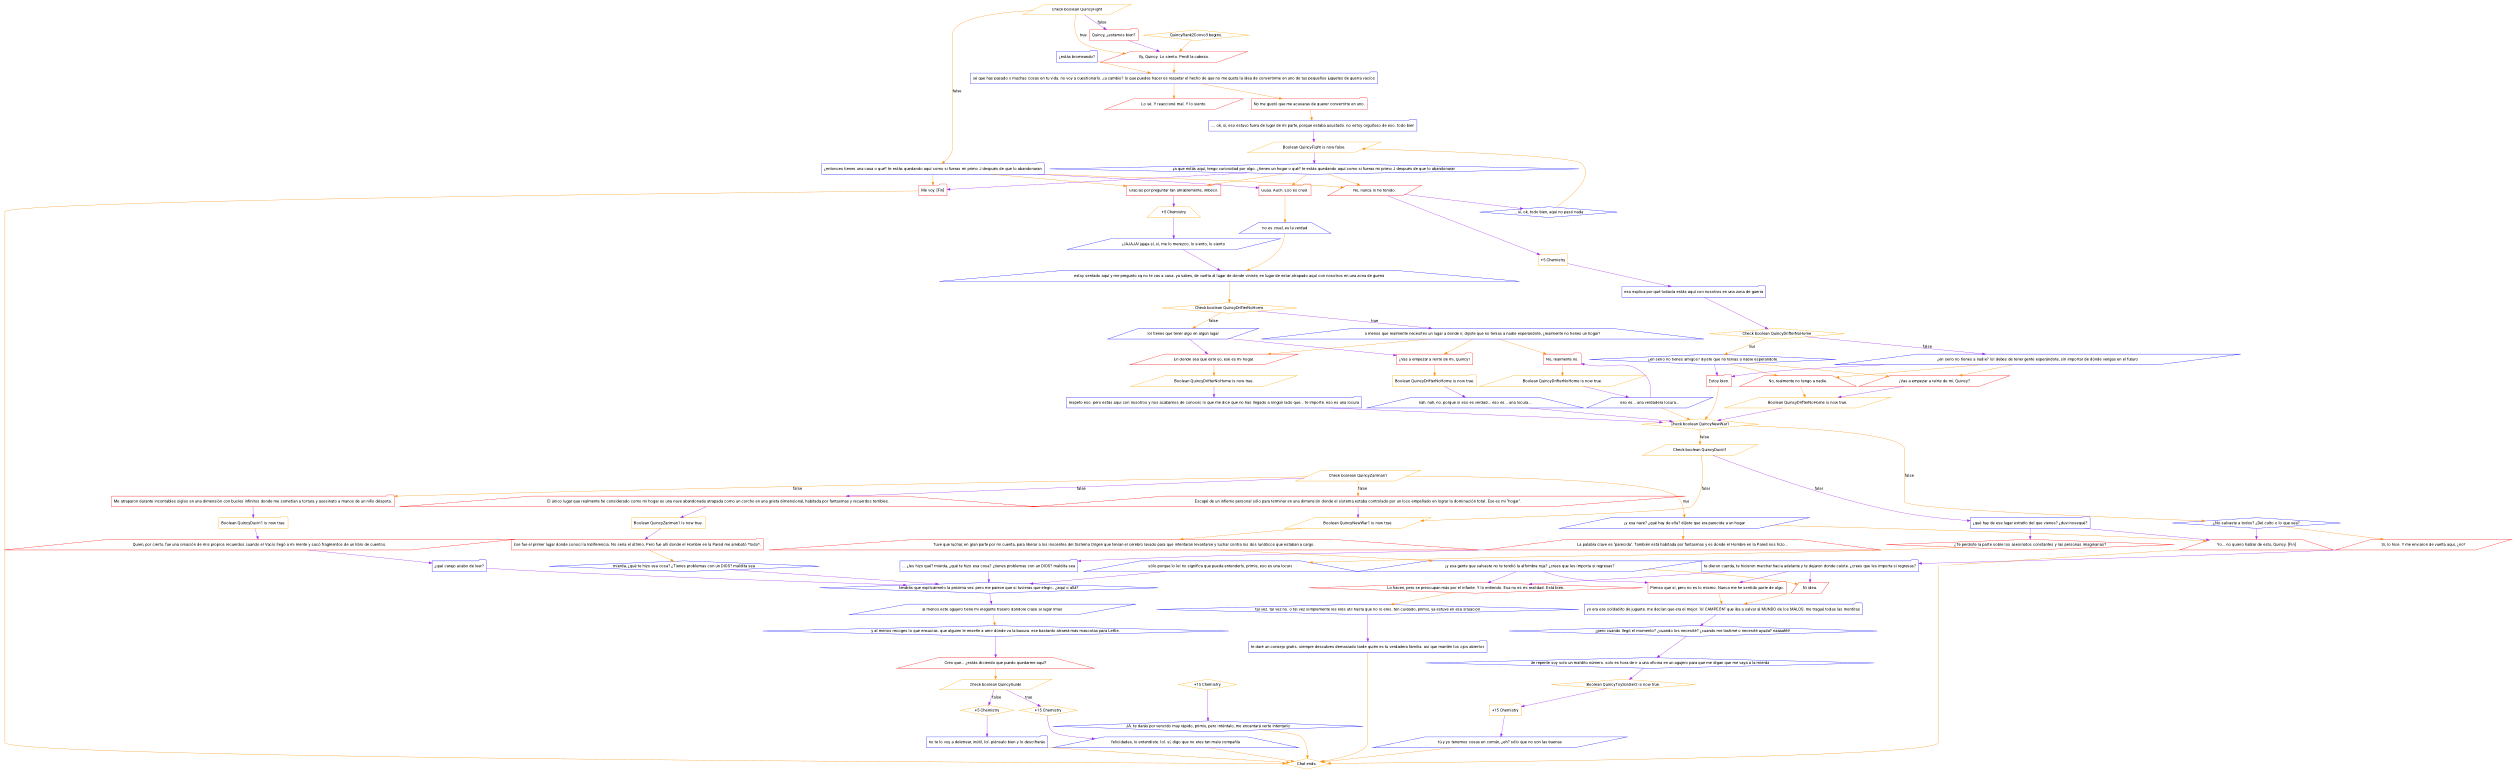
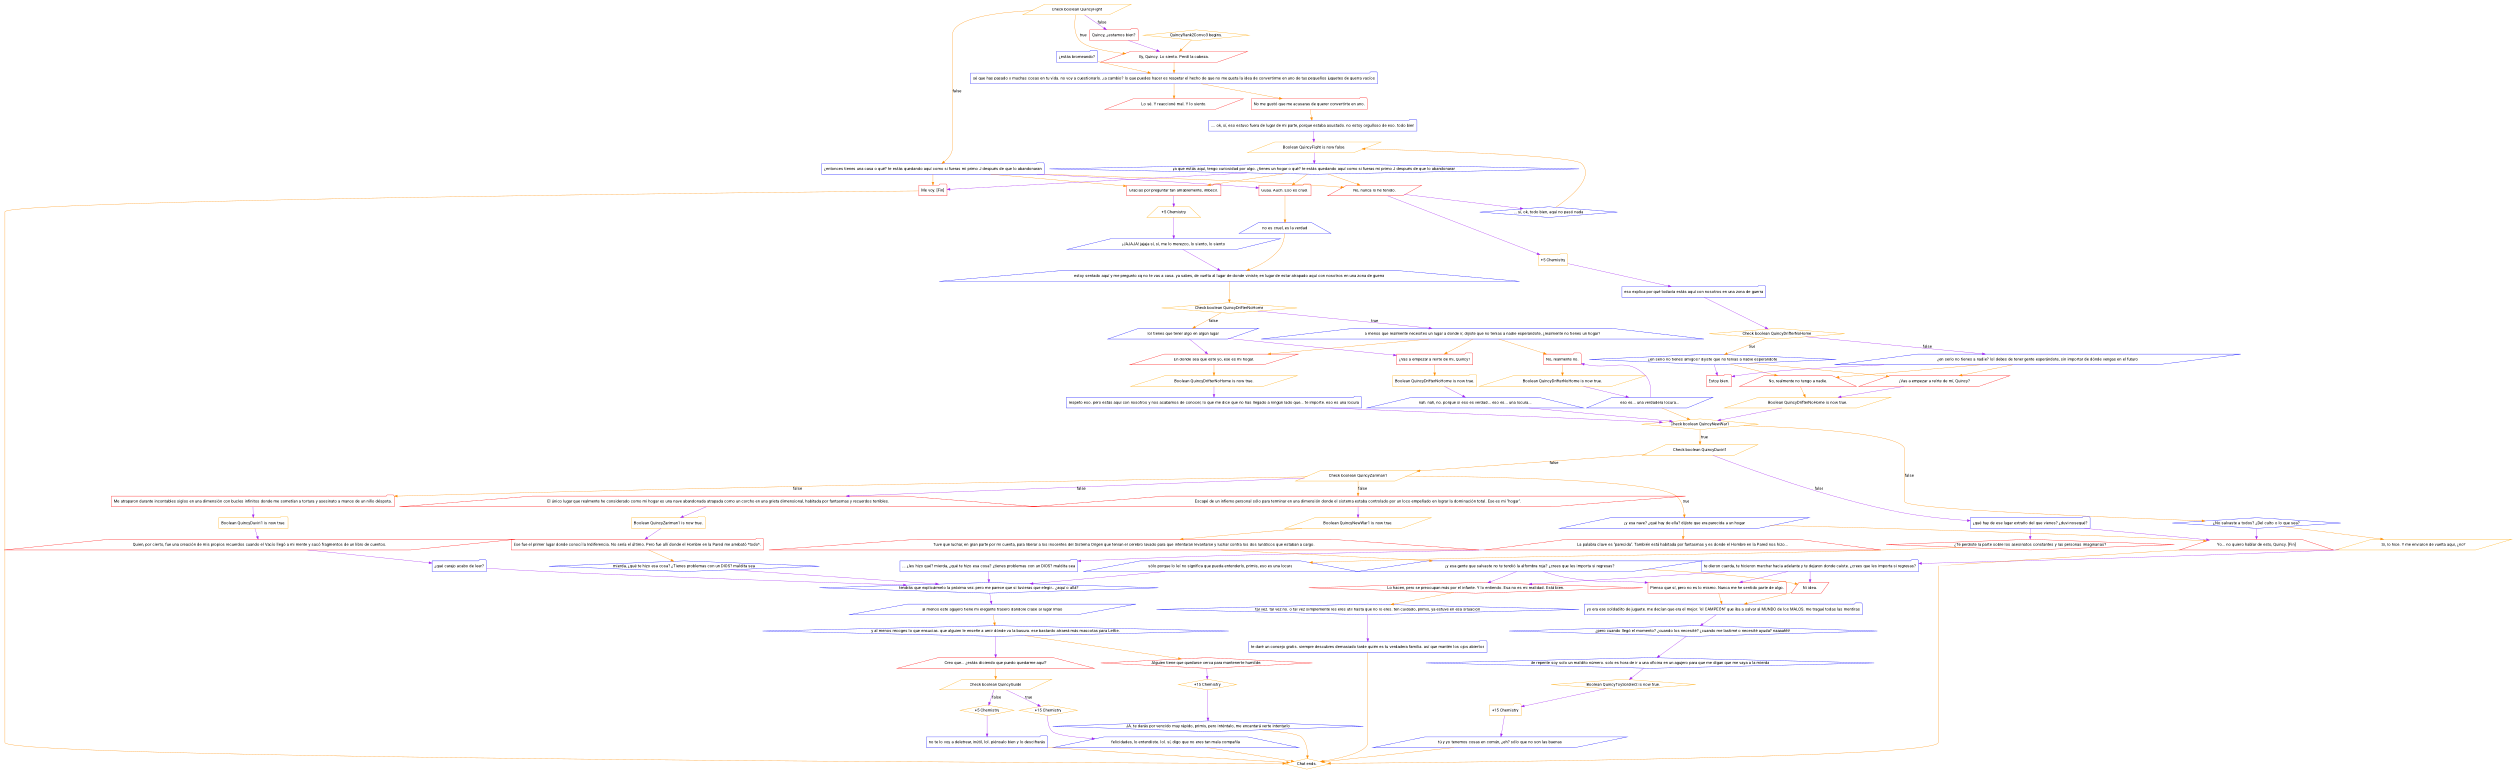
(1715, 403) -> none
(1705, 437) -> (1705, 437)
(1585, 514) -> (1533, 463)
(2424, 545) -> (2424, 545)
none -> (1207, 663)
